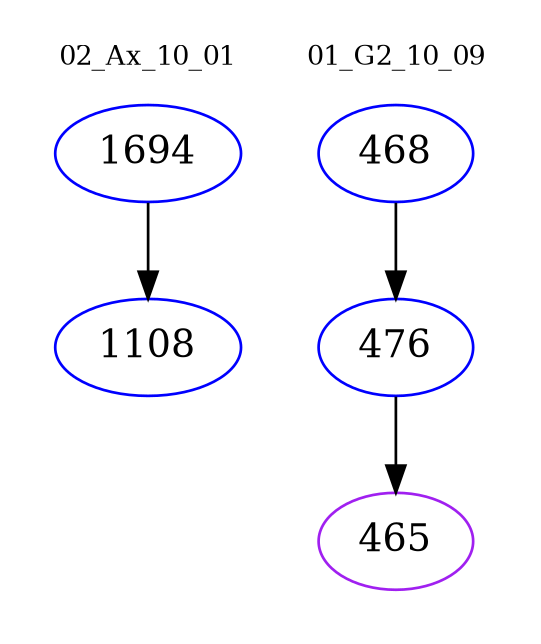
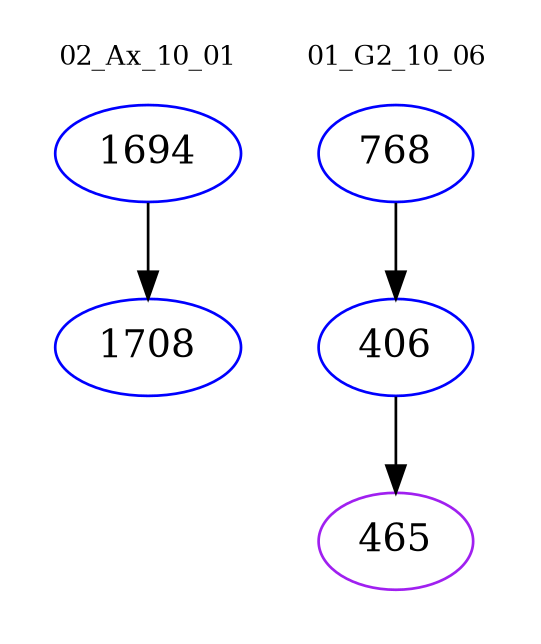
(397, 58) -> (397, 58)
(396, 154) -> (396, 154)
(148, 347) -> (148, 347)
(396, 347) -> (396, 347)
